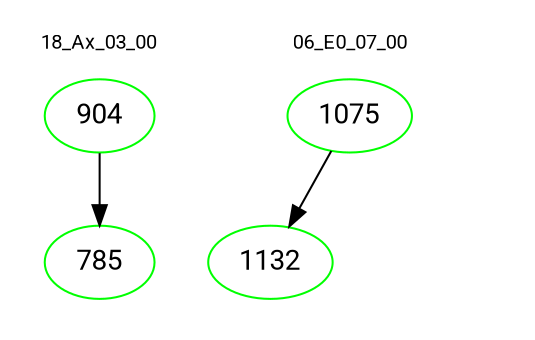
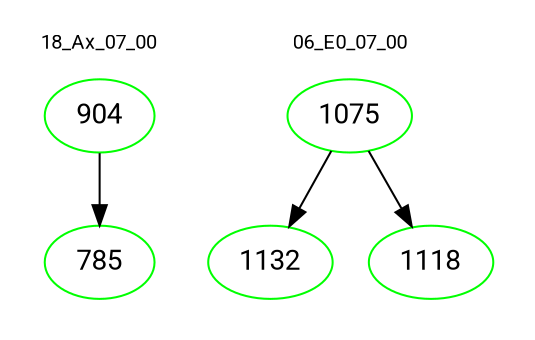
(100, 44) -> (100, 44)
none -> (431, 262)
